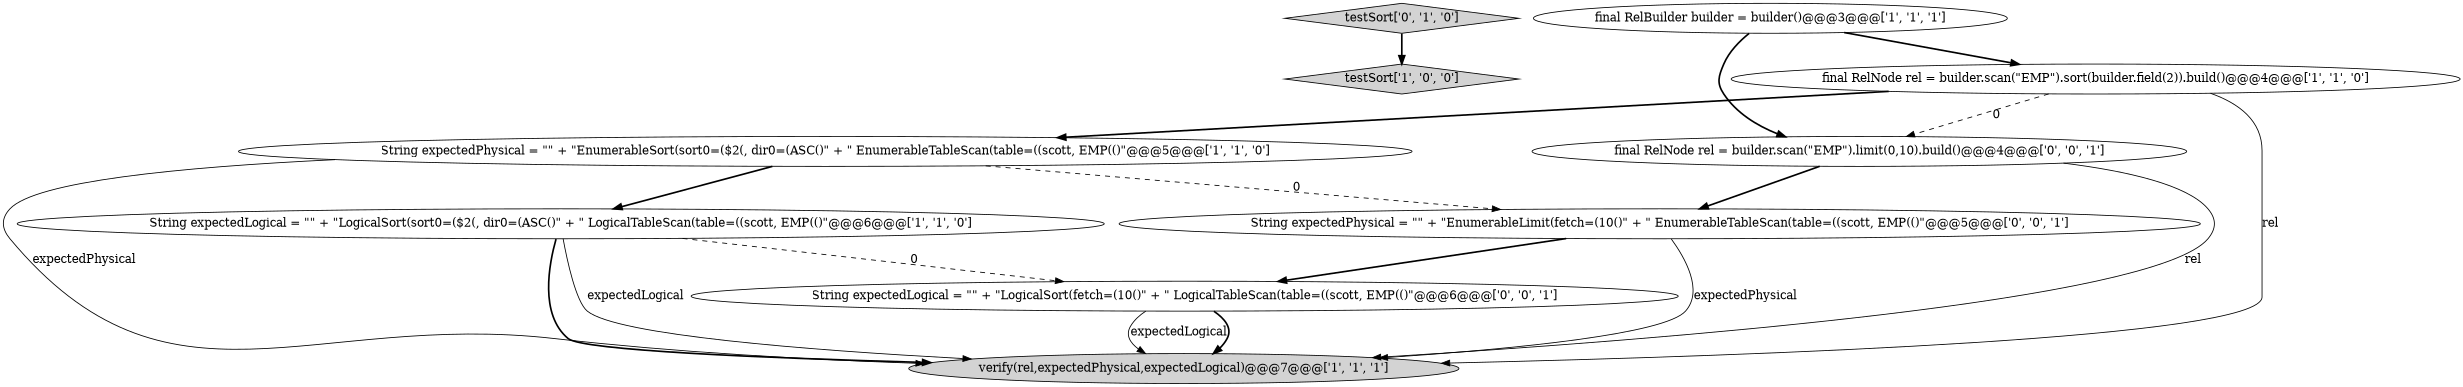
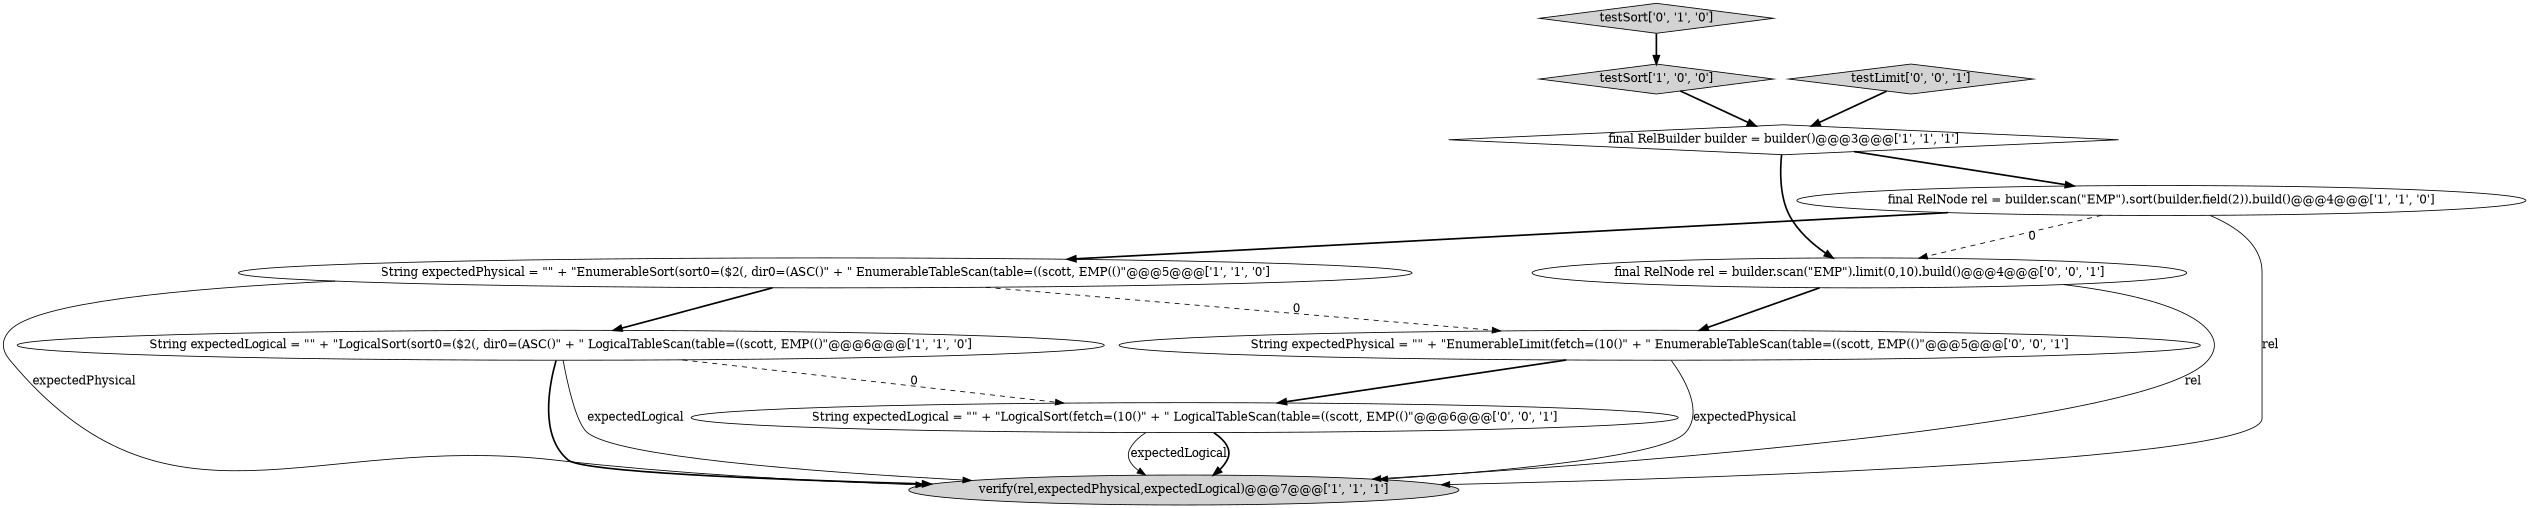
(1770, 18) -> (1784, 140)
none -> (1911, 79)
none -> (1714, 107)
